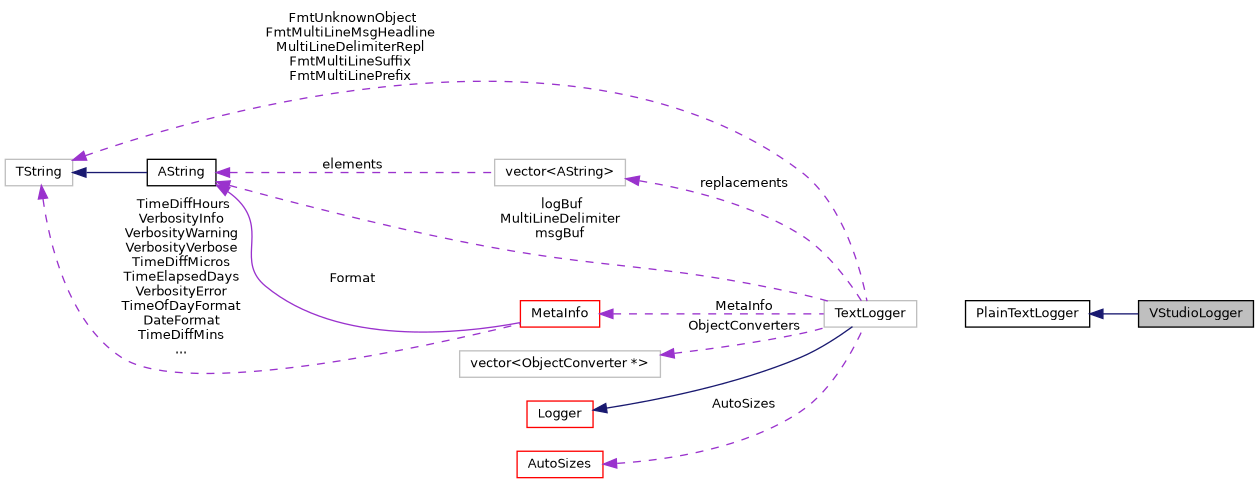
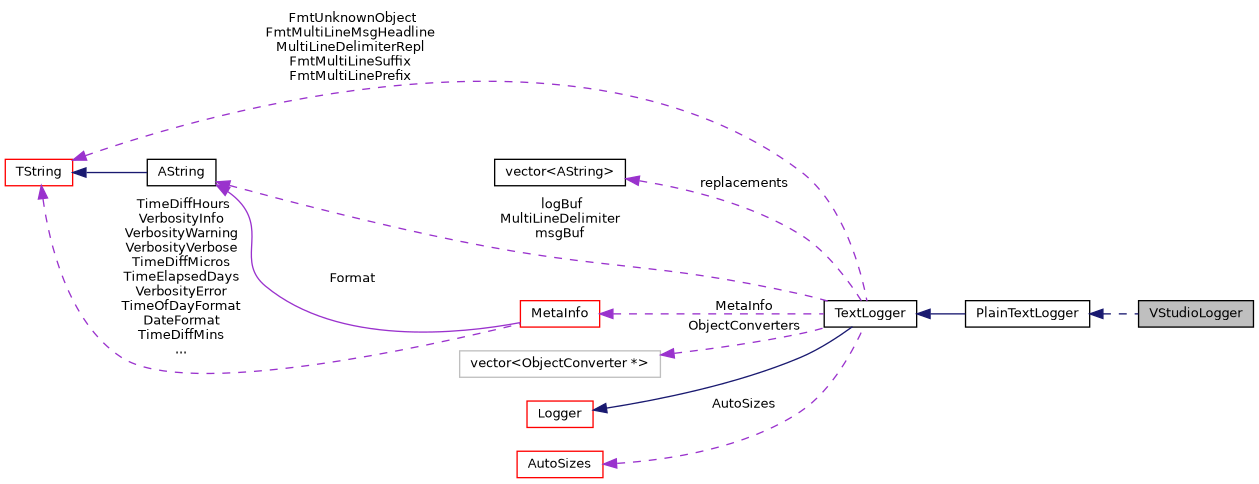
(39, 173) -> (39, 173)
(362, 173) -> none
(560, 173) -> (560, 173)
(870, 314) -> (870, 314)
none -> (948, 314)
(1121, 314) -> (1121, 314)
